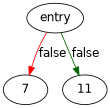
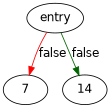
(85, 90) -> (85, 90)
